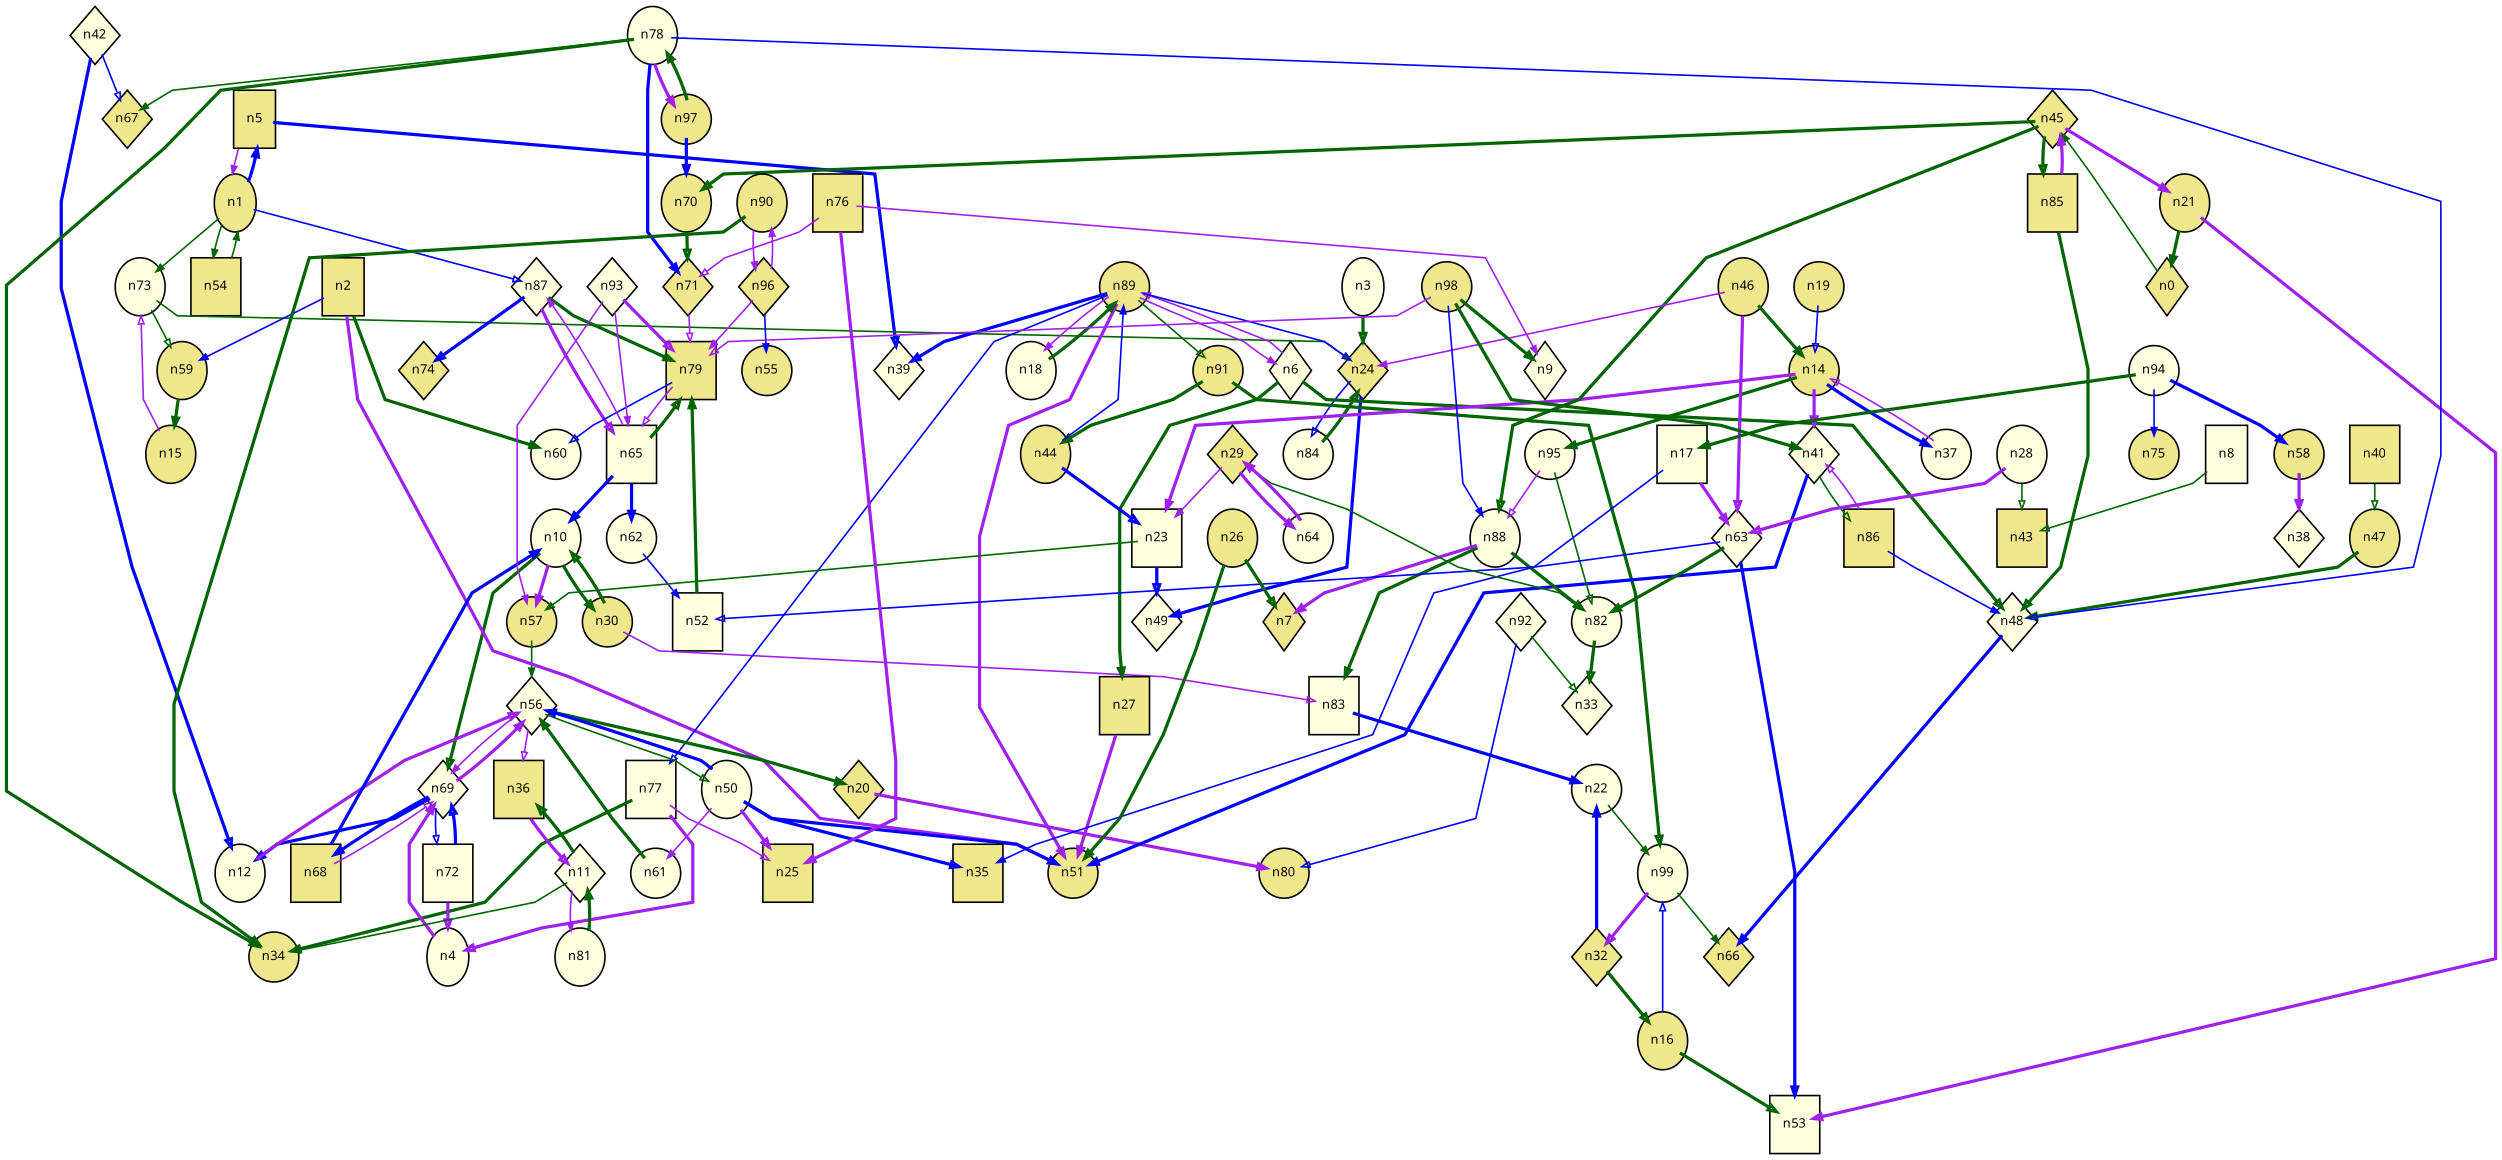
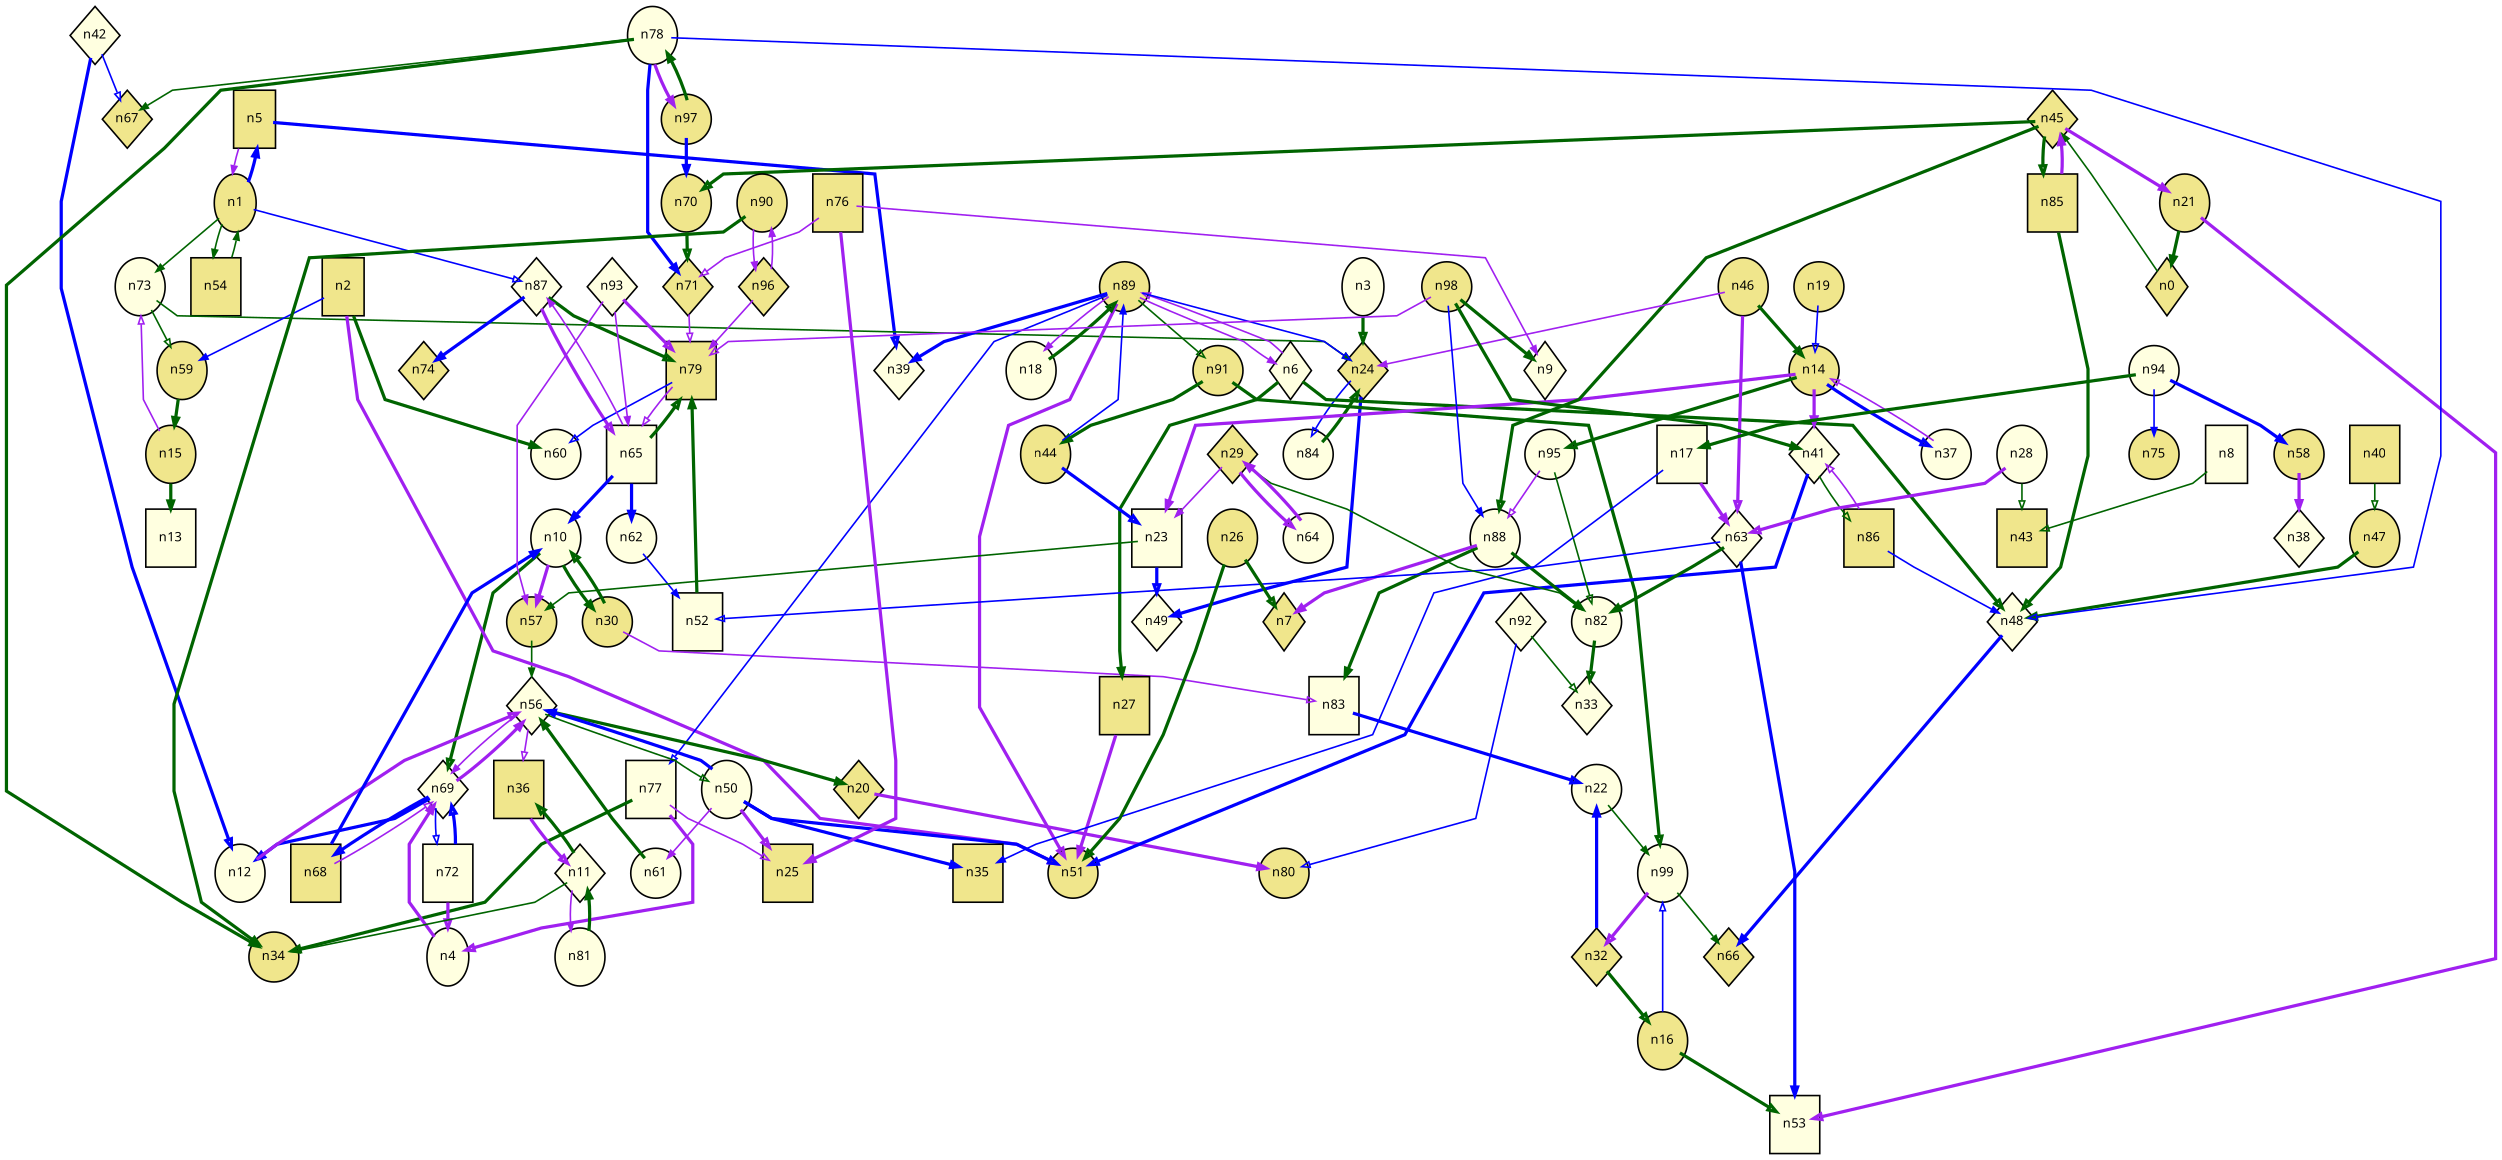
(767, 371) -> none
none -> (171, 538)
